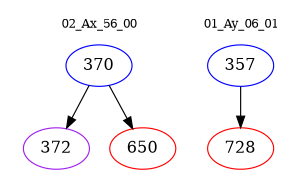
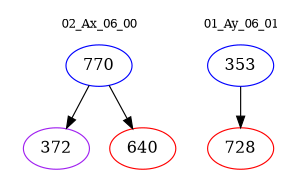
(100, 25) -> (100, 25)
(99, 66) -> (99, 66)
(241, 66) -> (241, 66)
(143, 149) -> (143, 149)
